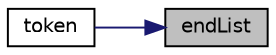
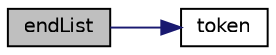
(120, 28) -> (136, 28)
